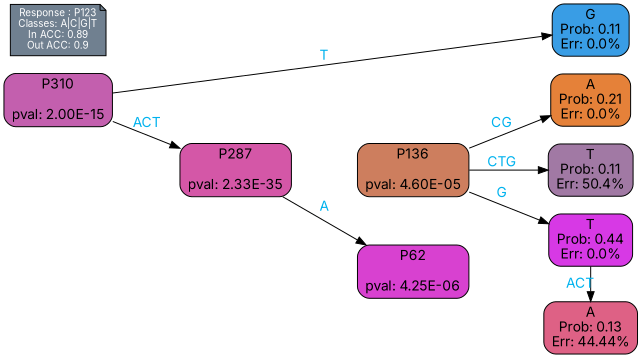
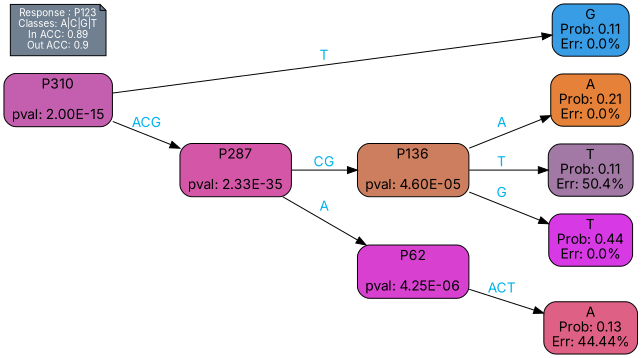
(147, 123) -> (147, 123)
(502, 123) -> (502, 123)
(502, 163) -> (502, 163)
none -> (320, 170)
(591, 279) -> (502, 300)
